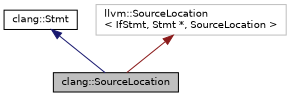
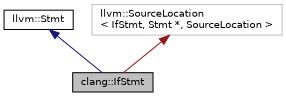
(41, 20) -> (39, 20)
(116, 82) -> (113, 82)
